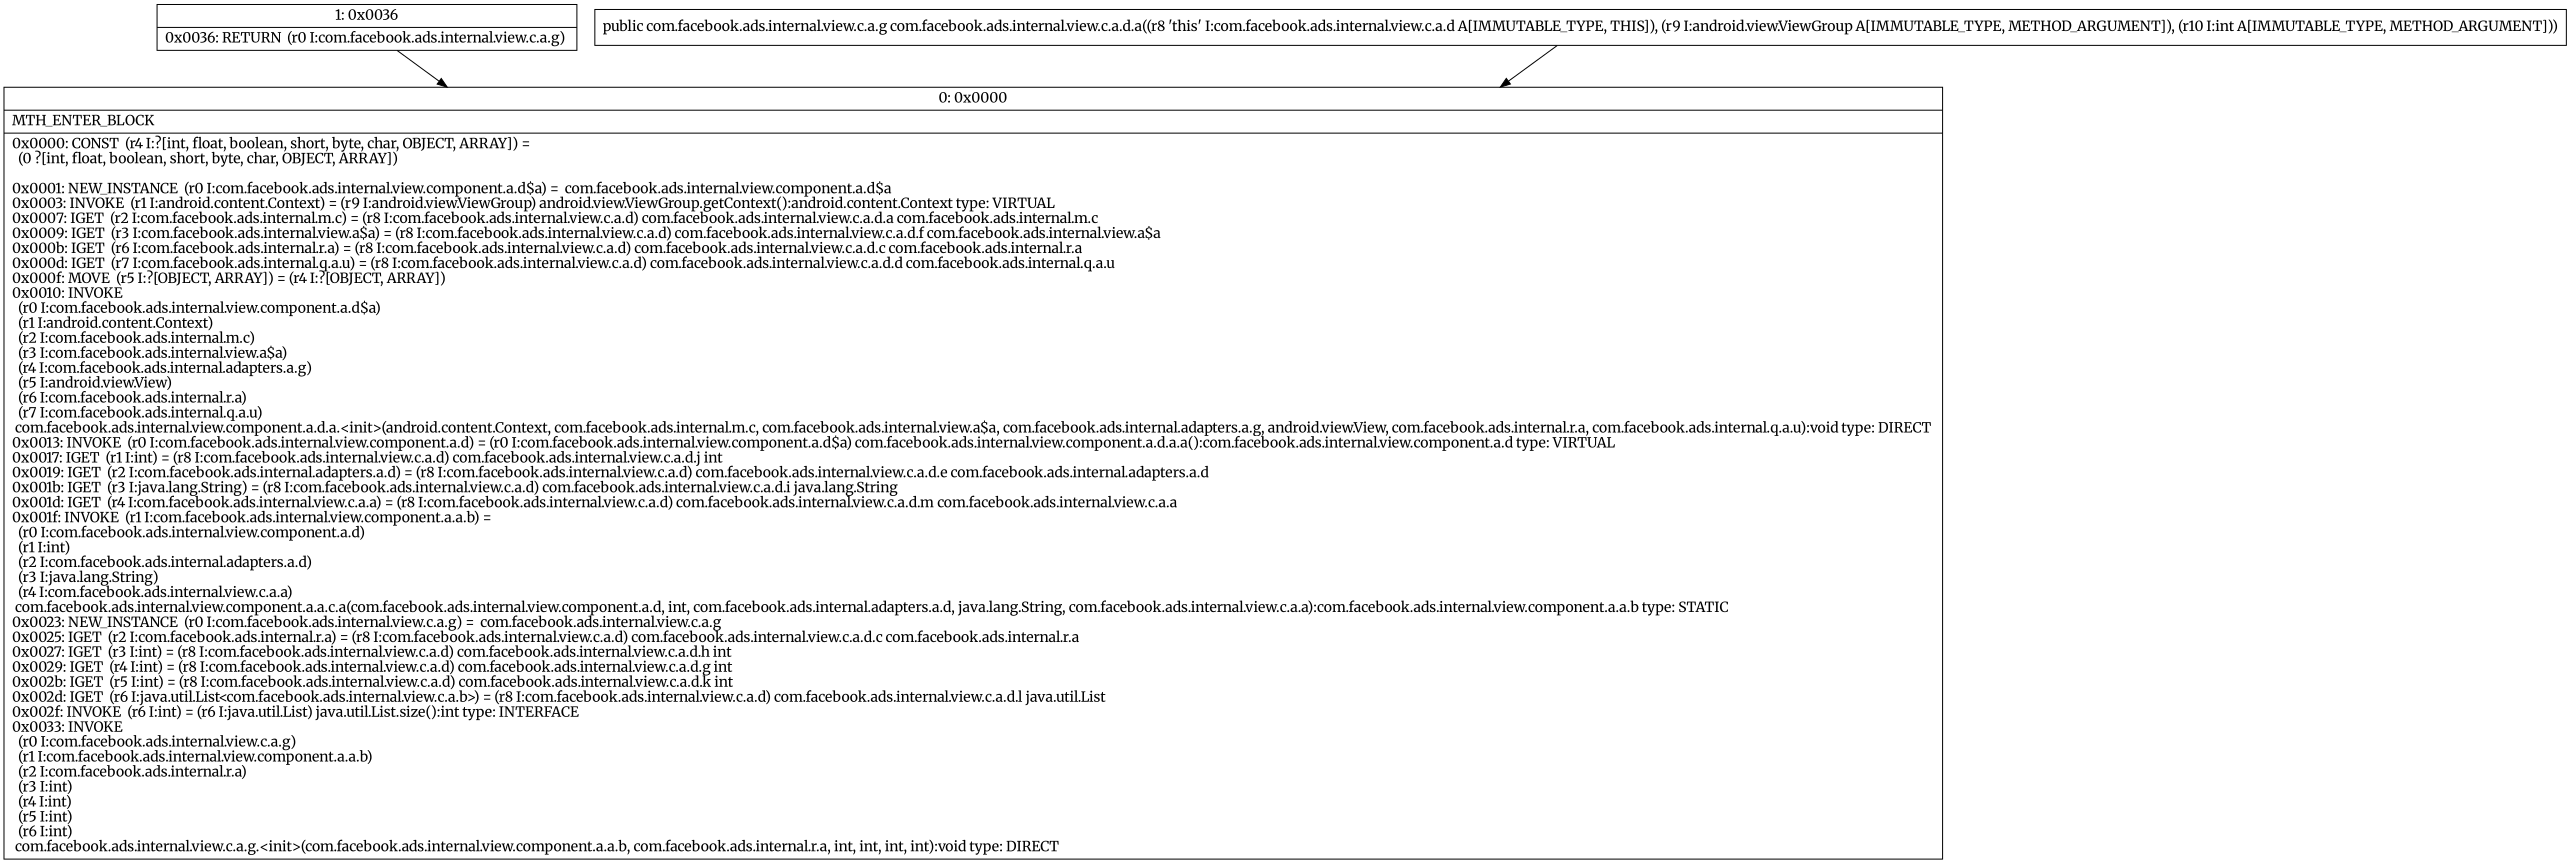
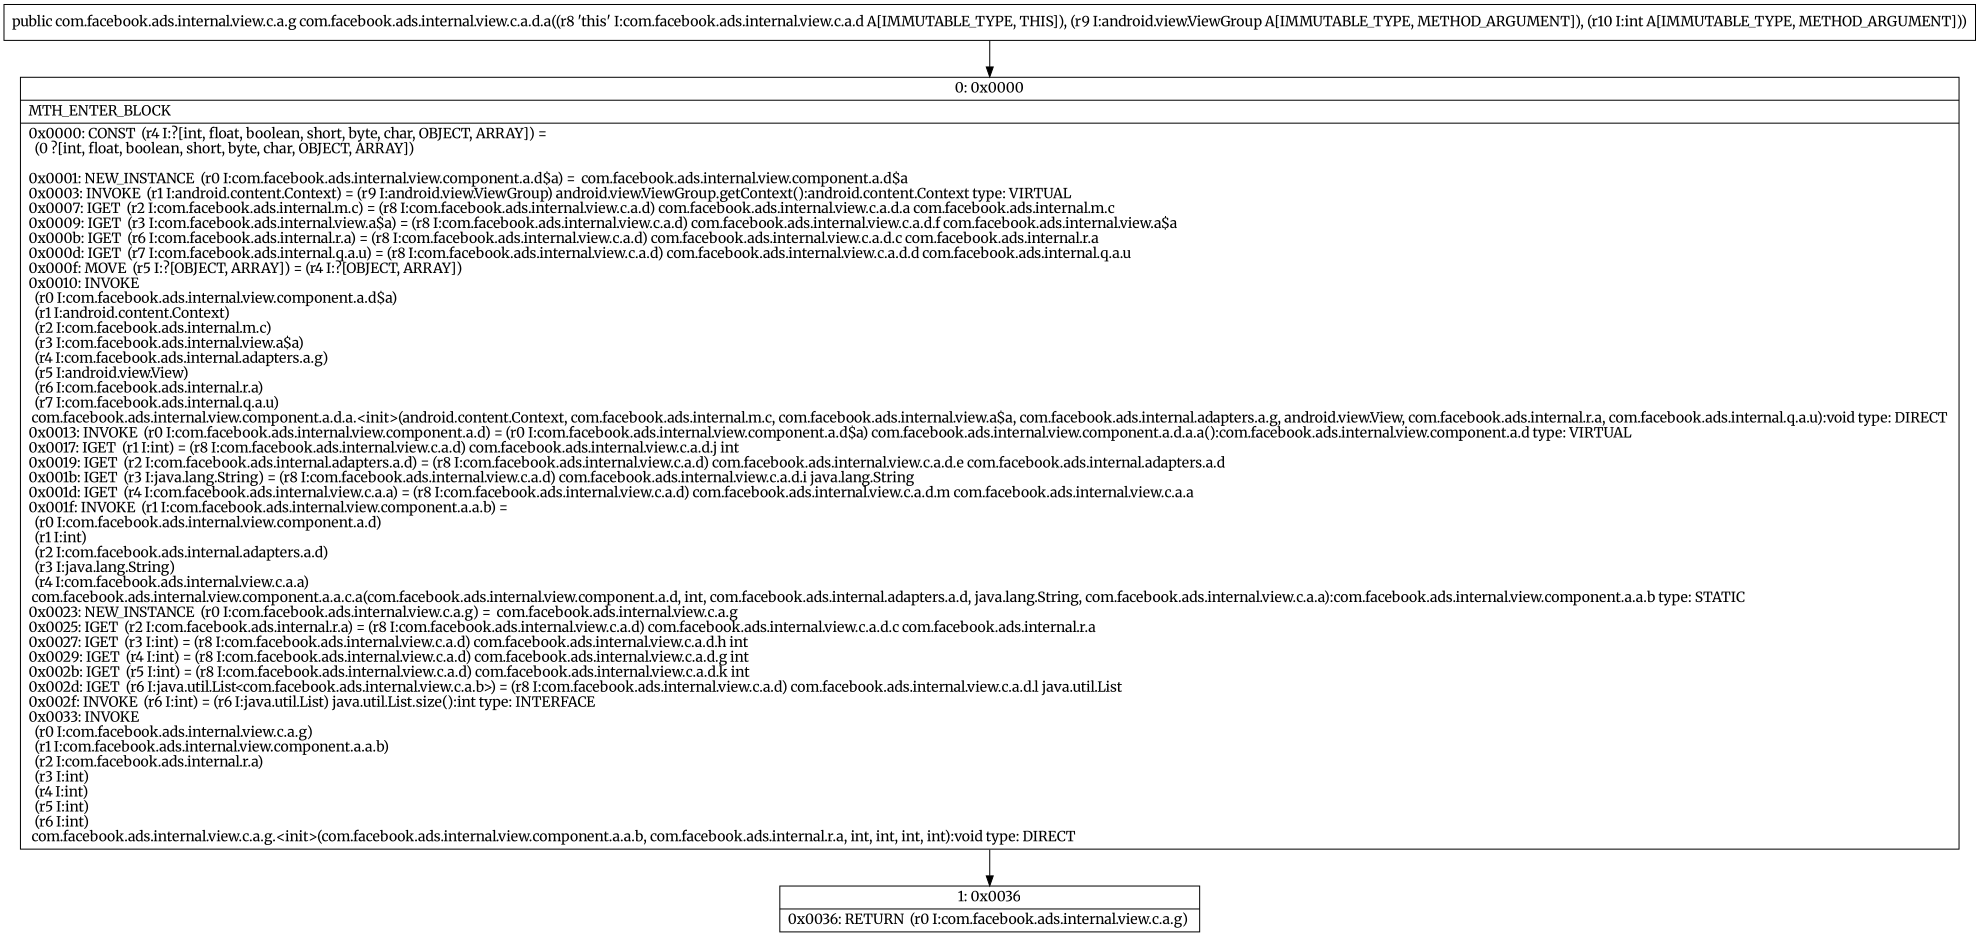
(418, 66) -> (990, 863)
